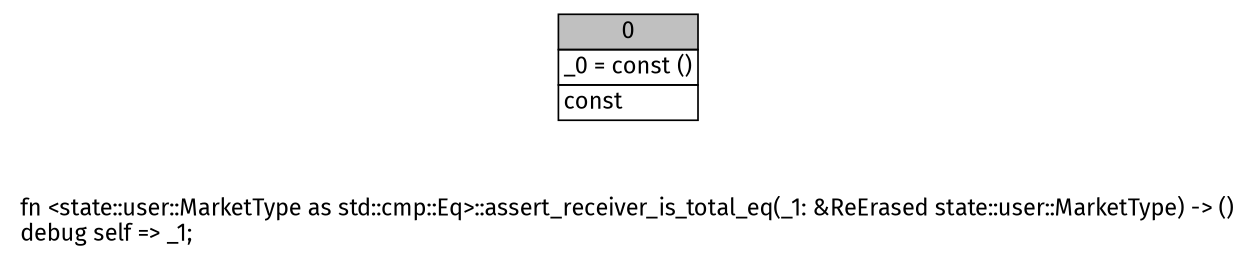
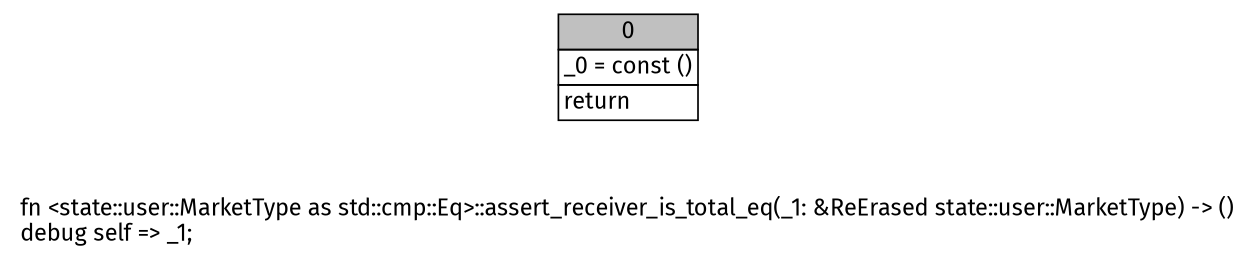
(594, 102) -> (597, 102)
